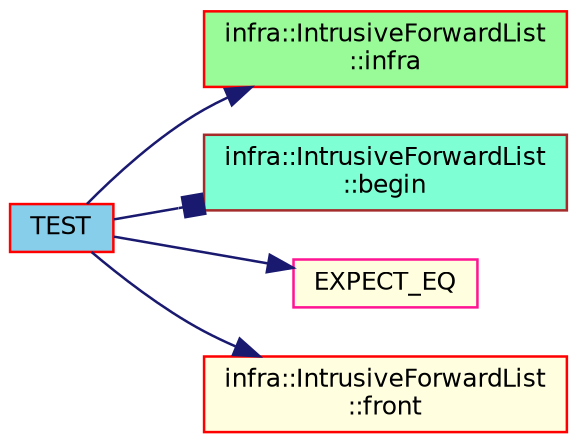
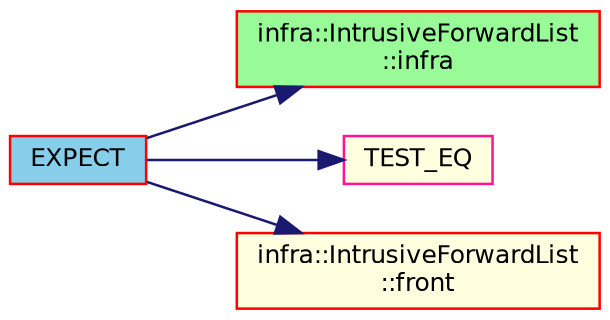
(385, 173) -> none
(62, 228) -> (78, 160)
(385, 283) -> (418, 160)
